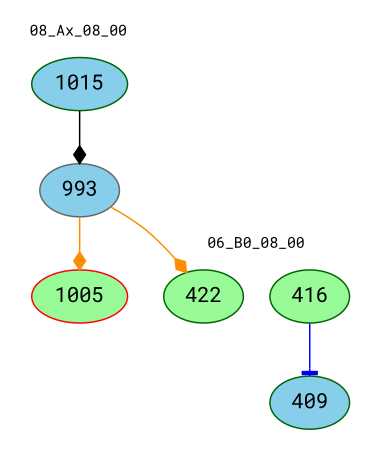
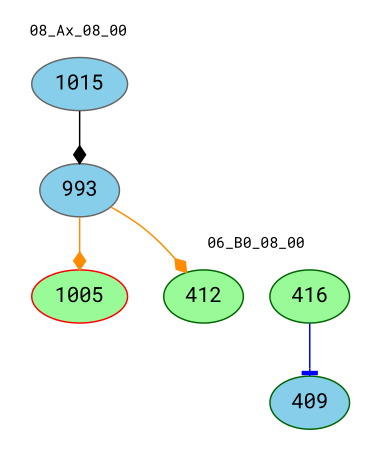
(80, 84) -> (80, 84)
(204, 296) -> (204, 296)
